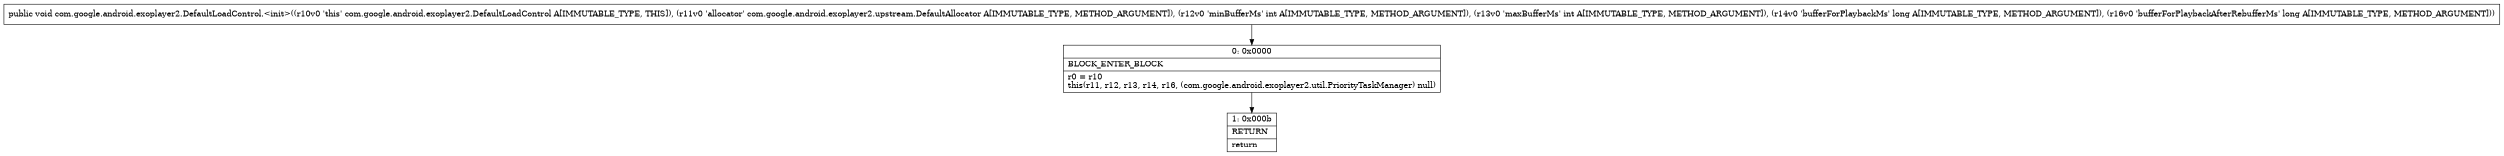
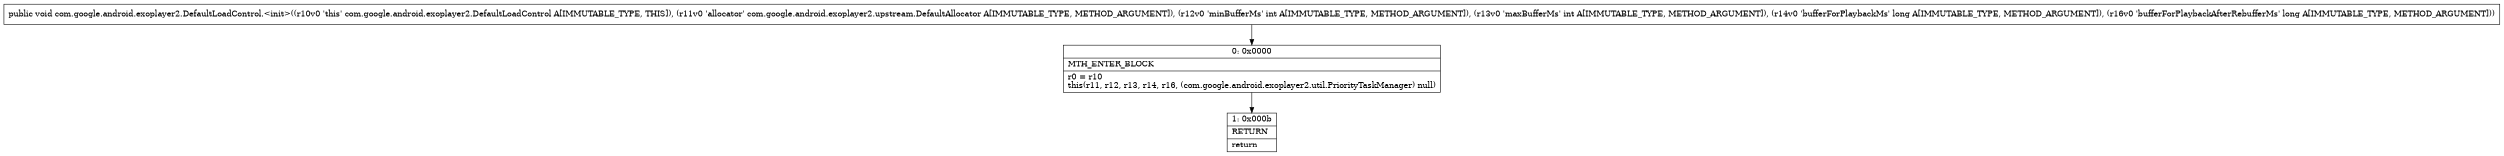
(1115, 64) -> (1111, 64)
